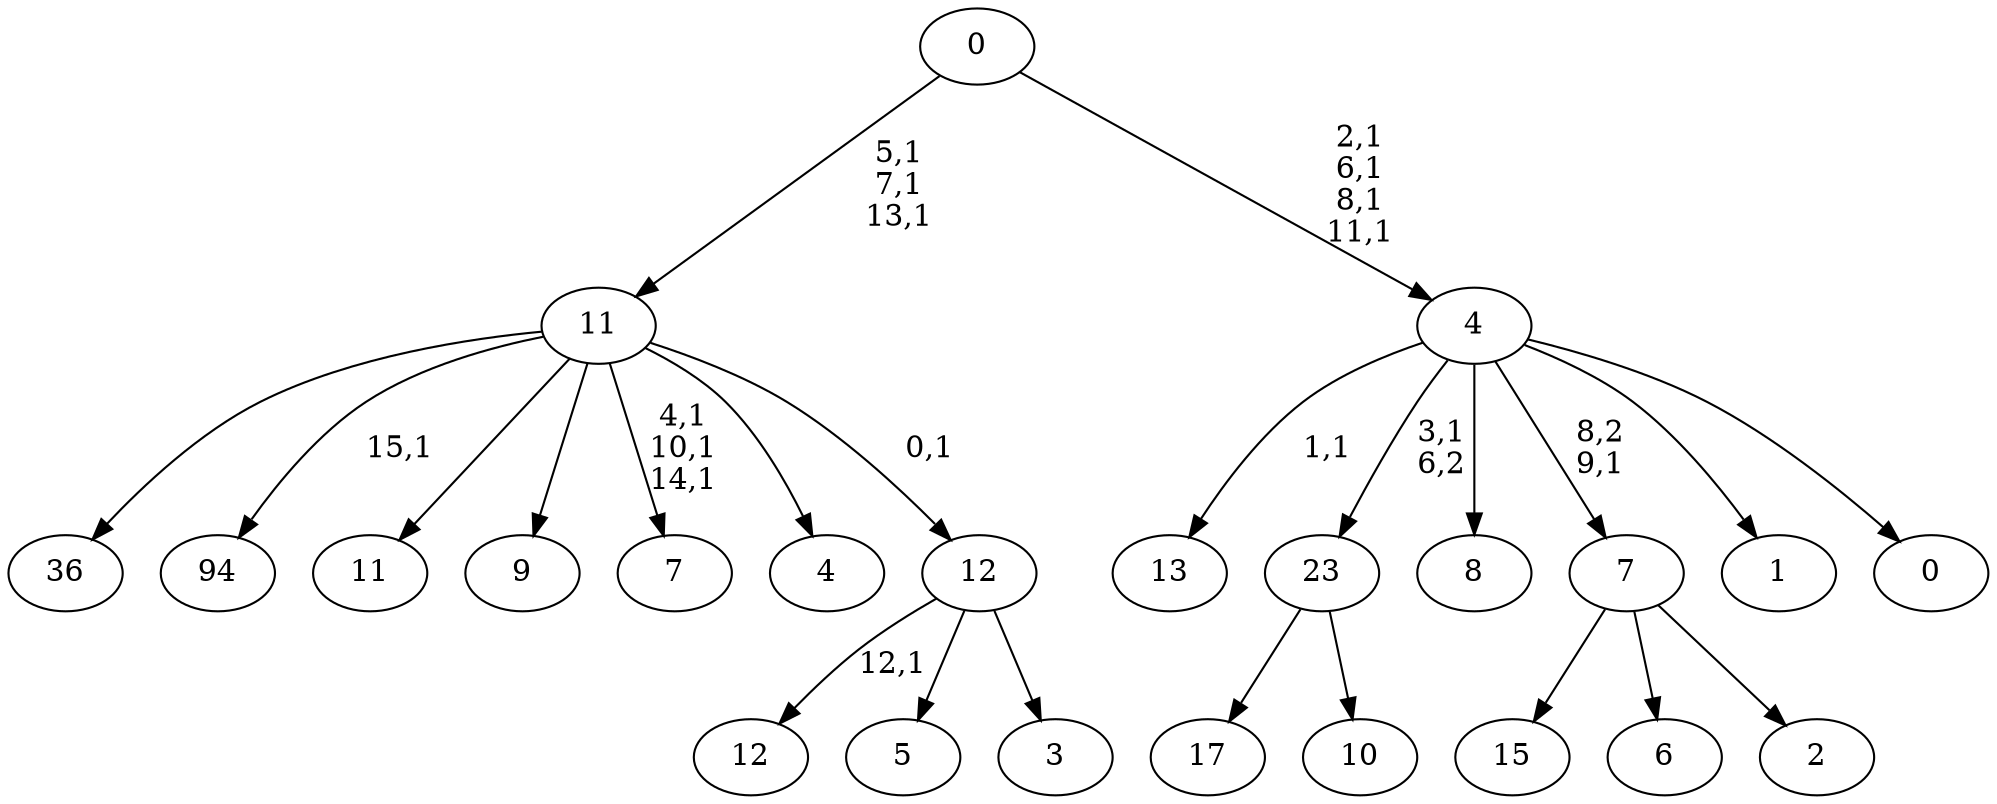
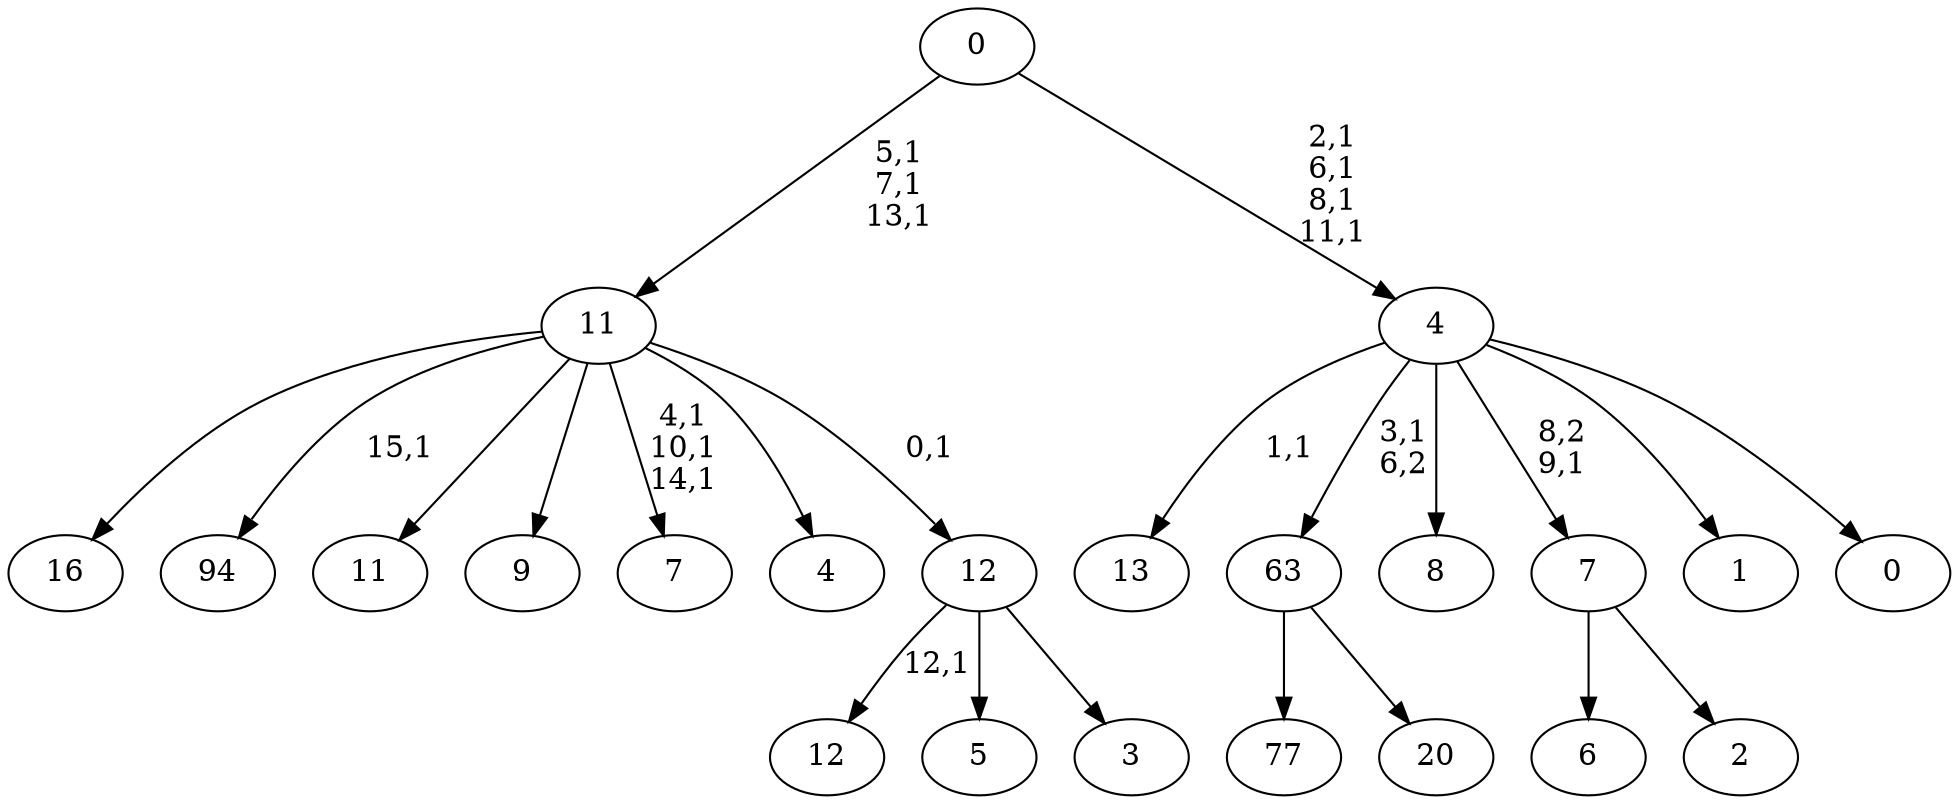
(66, 573) -> (66, 573)
(1322, 573) -> (1284, 573)
(1208, 757) -> (1284, 757)
(1360, 757) -> (1436, 757)
(1512, 757) -> none
